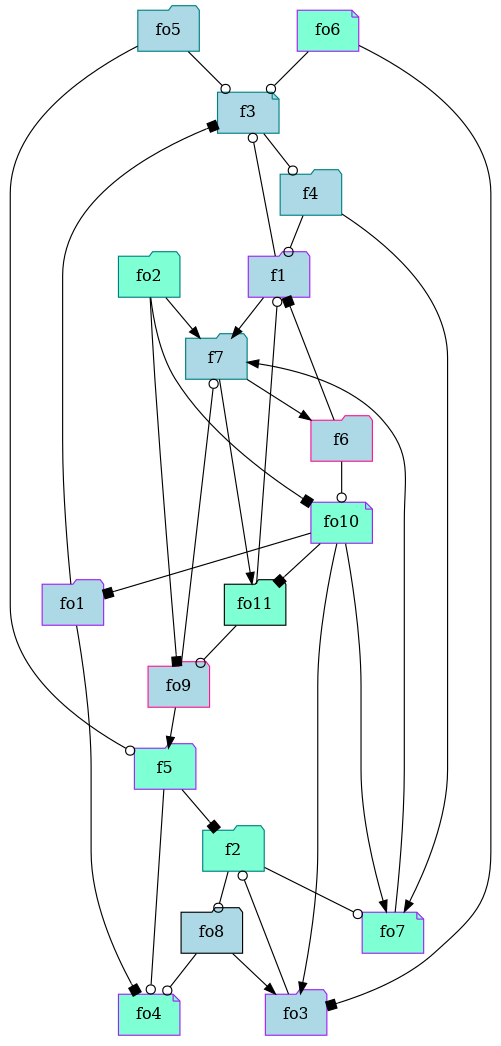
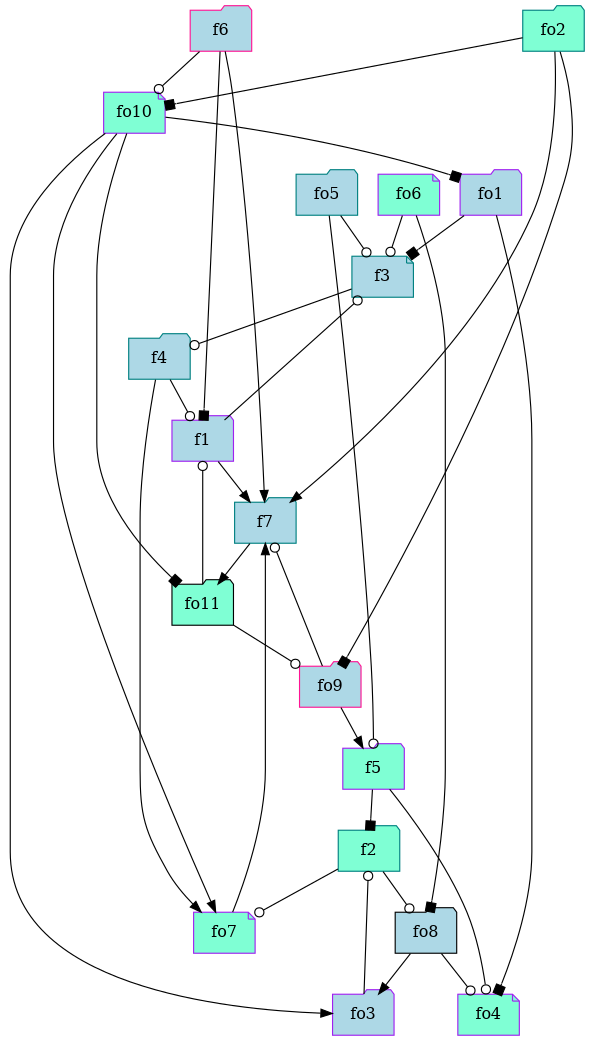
(278, 399) -> (251, 270)
(491, 534) -> (445, 557)
